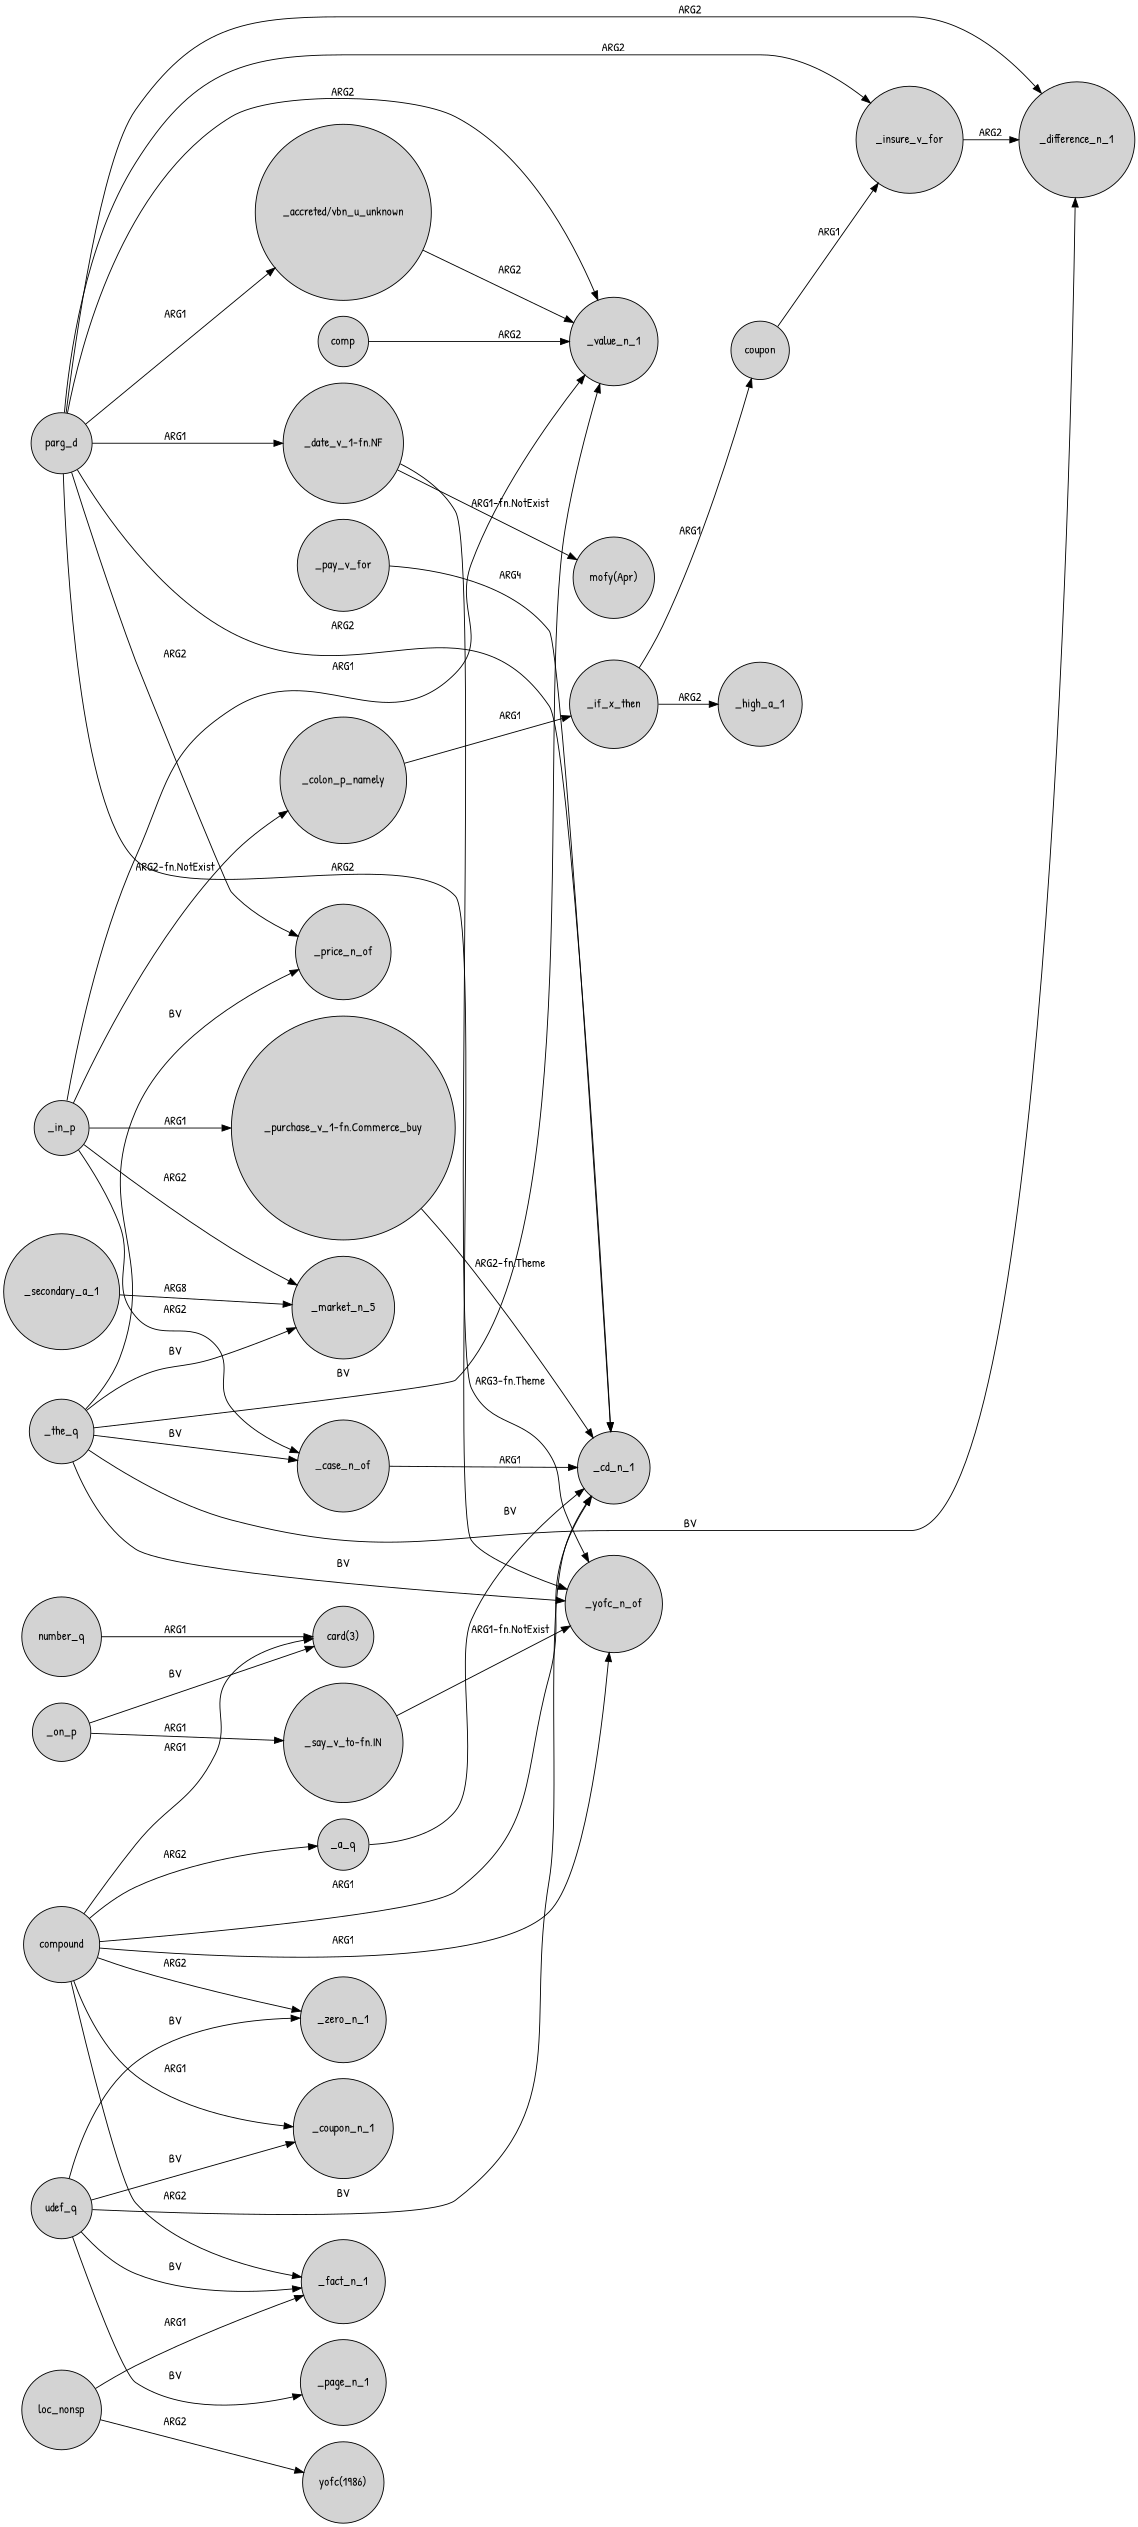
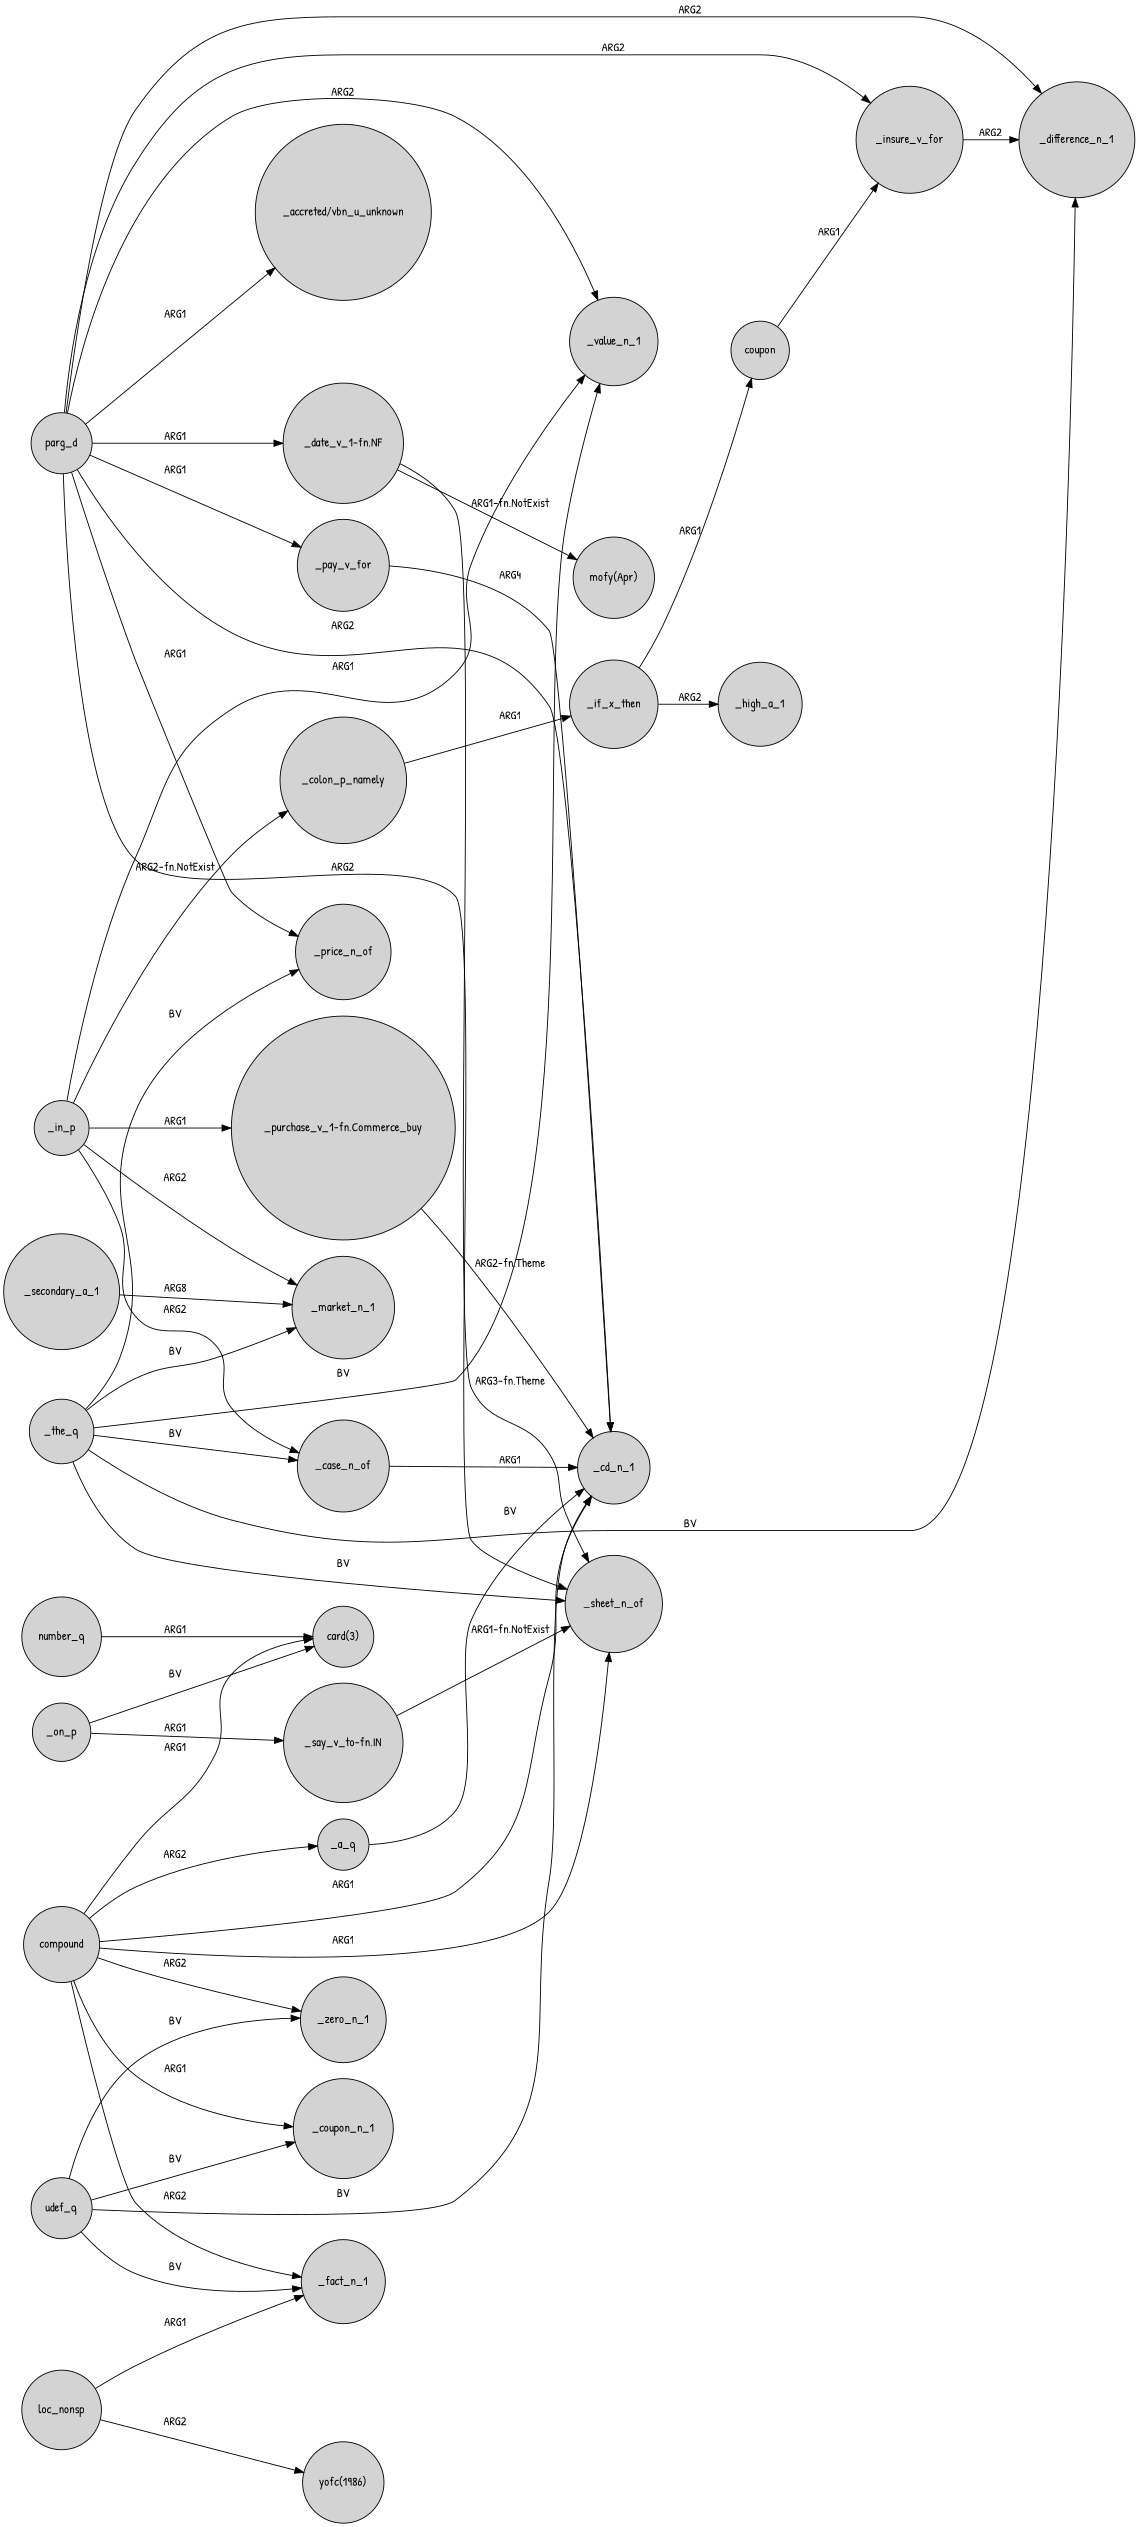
(494, 284) -> none
(343, 342) -> none
none -> (191, 499)
(175, 654) -> (175, 654)
(343, 1308) -> (343, 1308)
(614, 1604) -> (614, 1604)
(343, 2383) -> none
